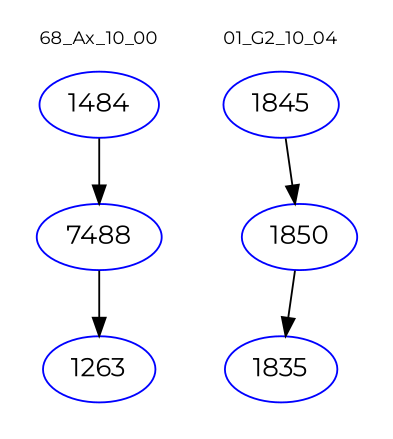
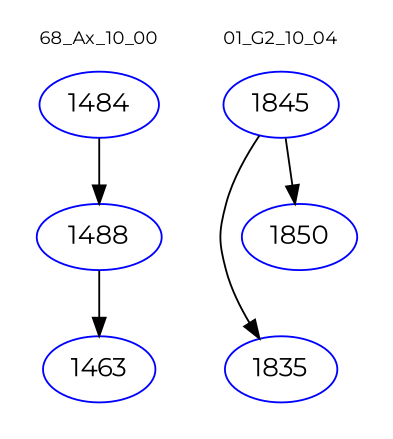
(99, 237) -> (99, 237)
(292, 294) -> (221, 228)
(99, 369) -> (99, 369)
